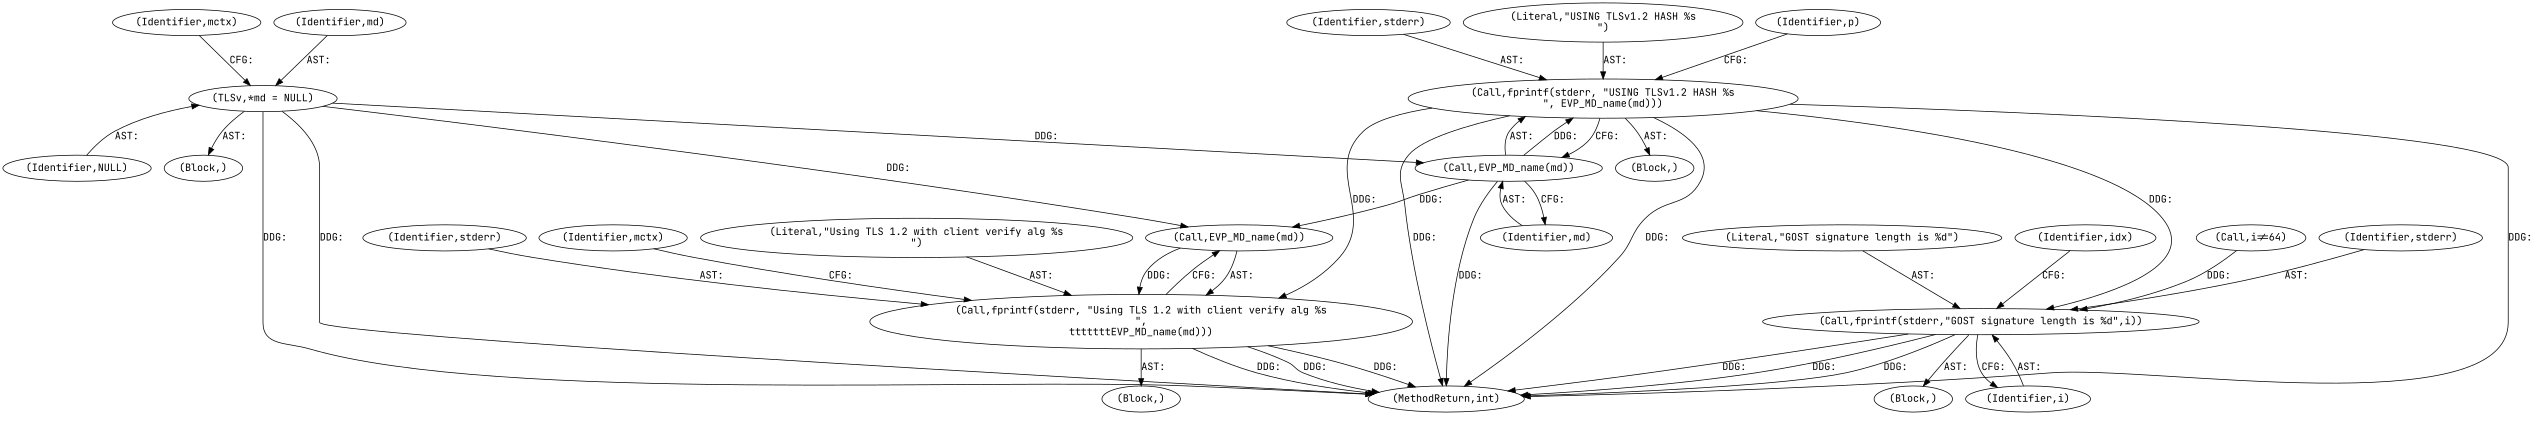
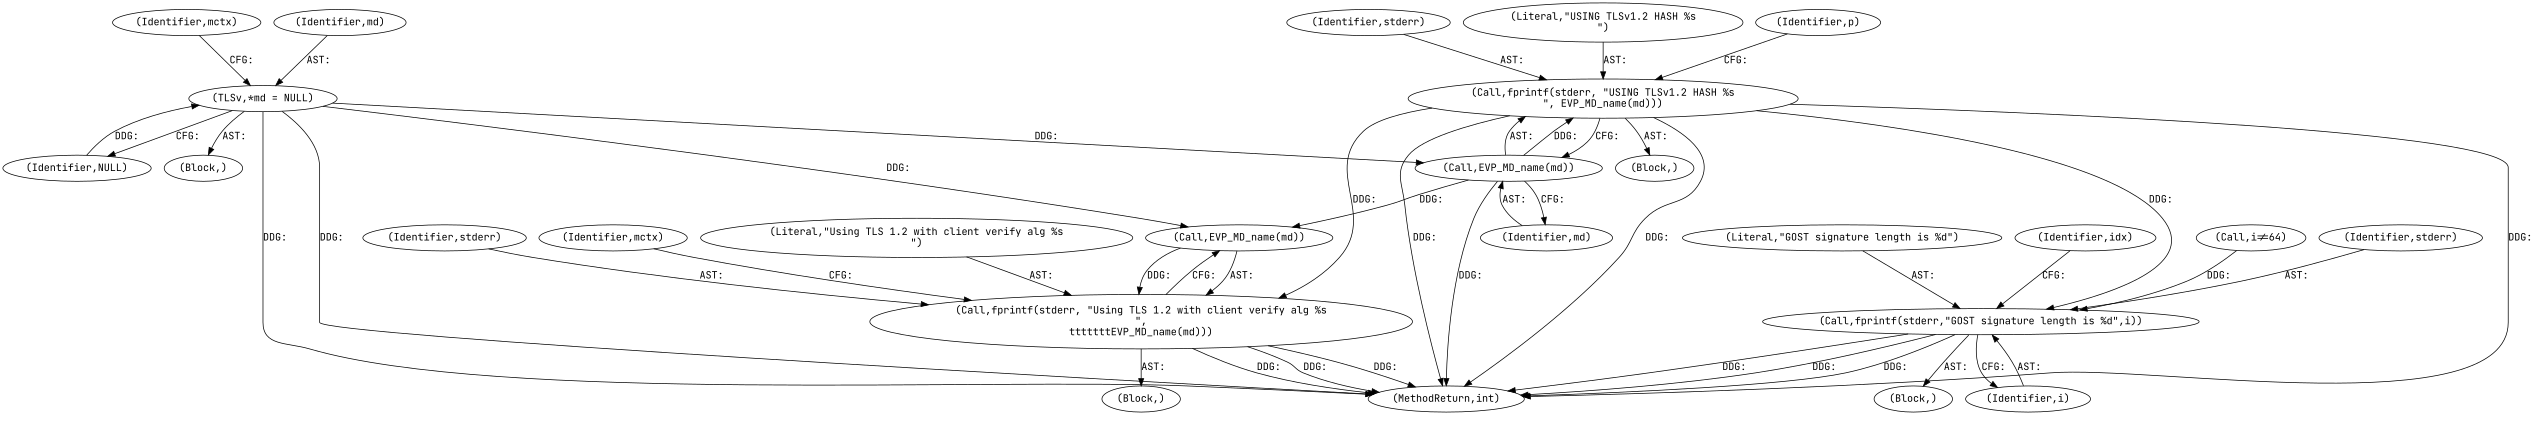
none -> (173, 132)
(130, 137) -> (130, 137)
